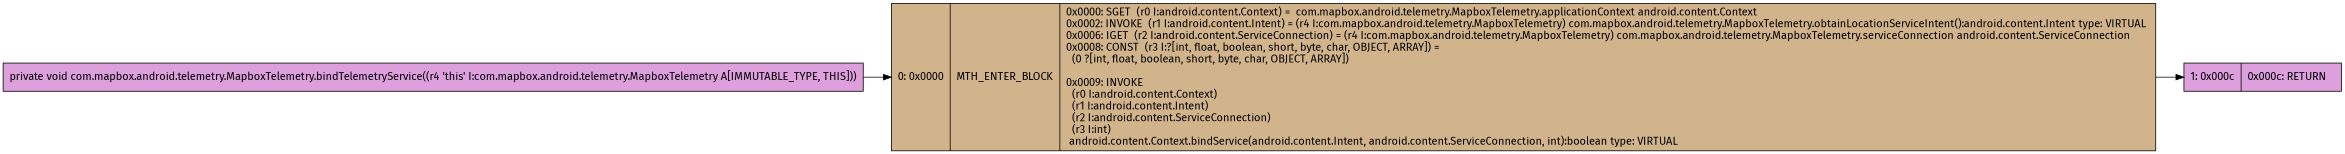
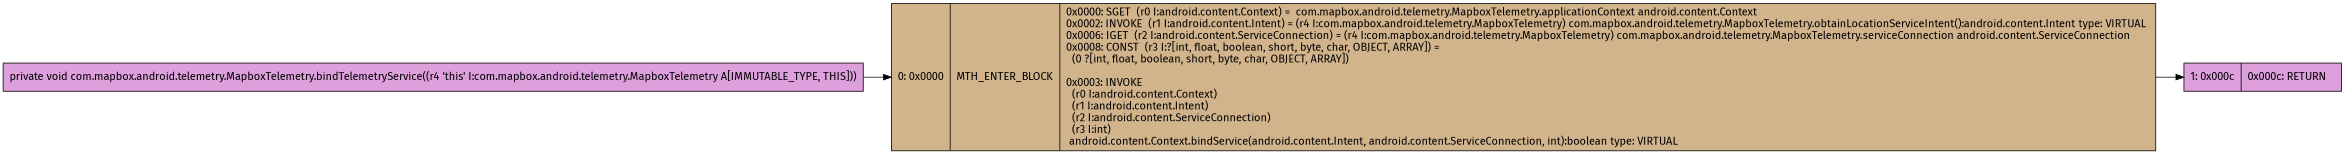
(1108, 83) -> (1108, 83)
